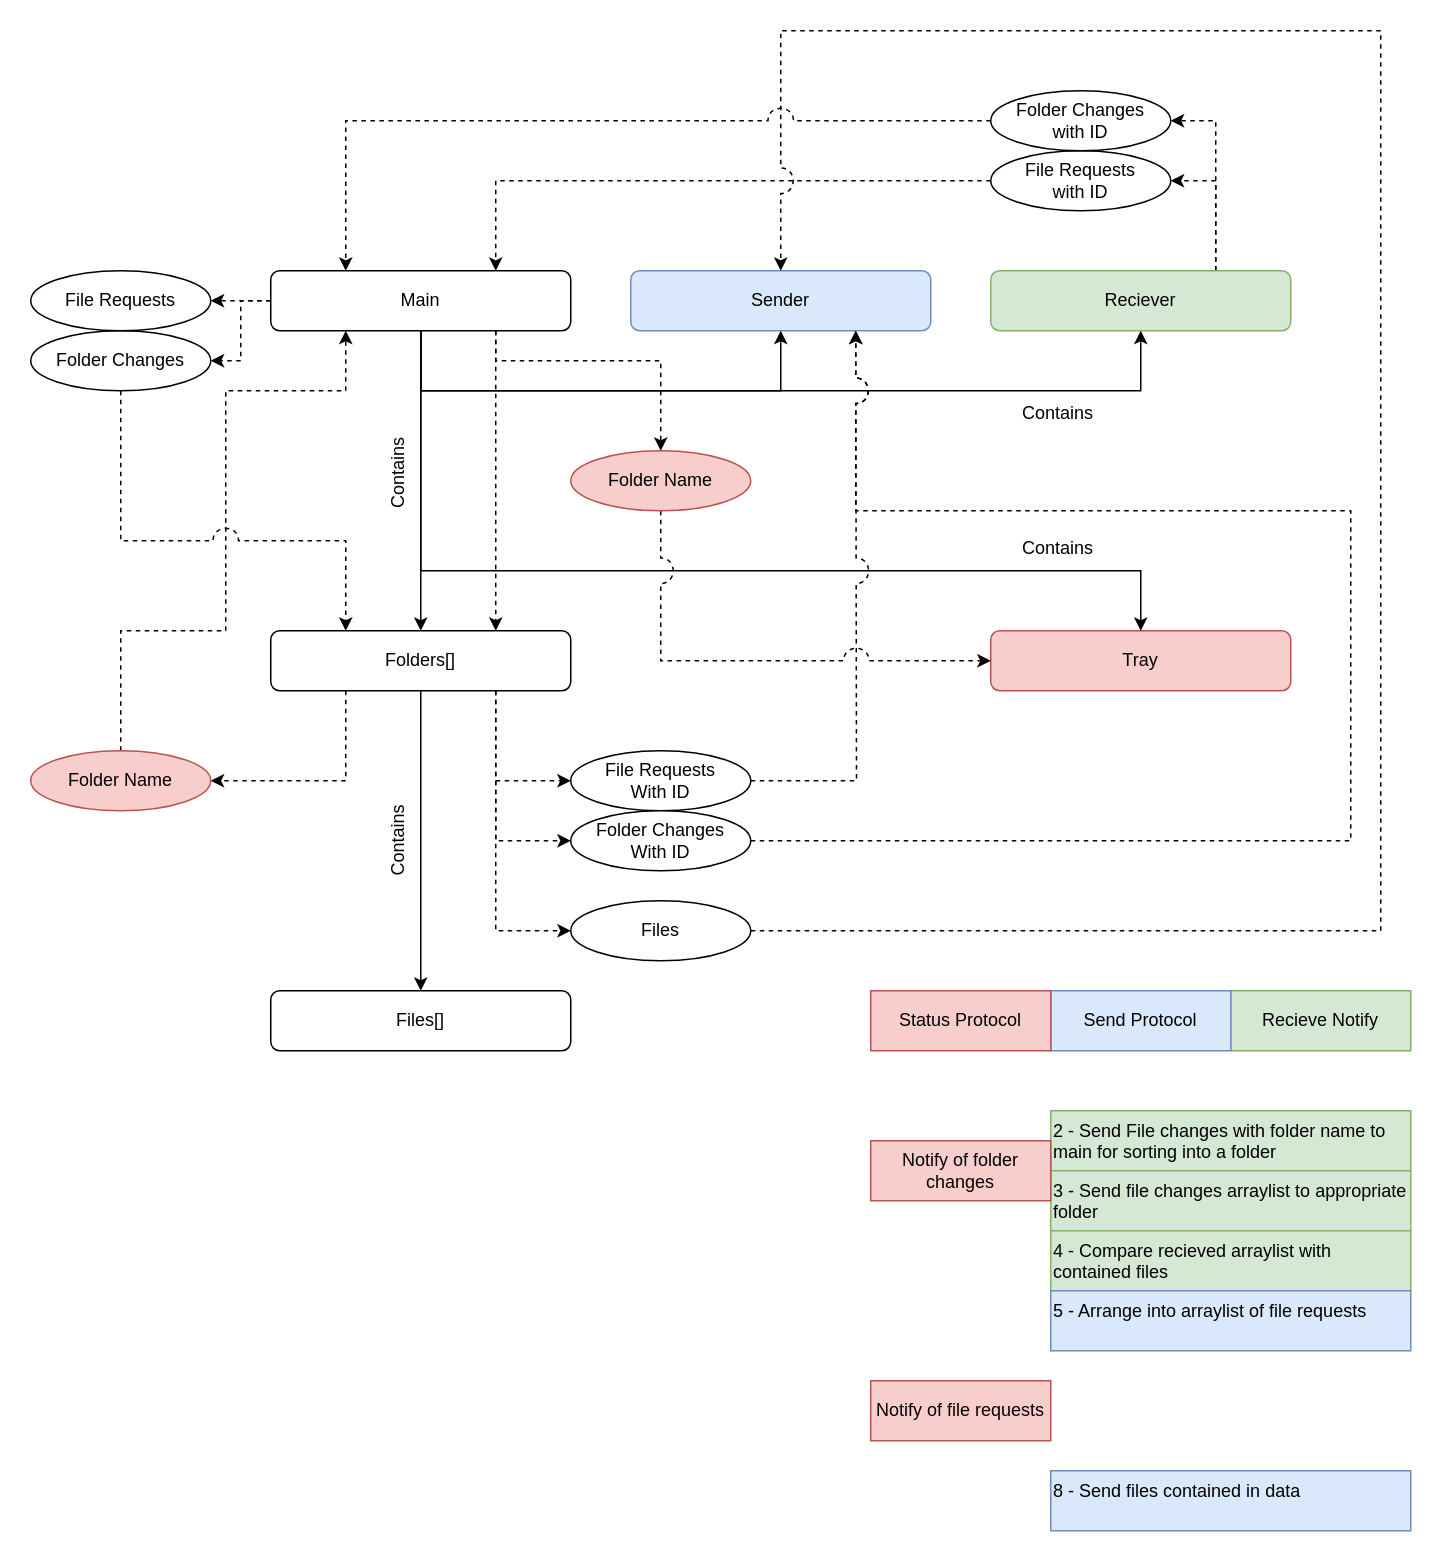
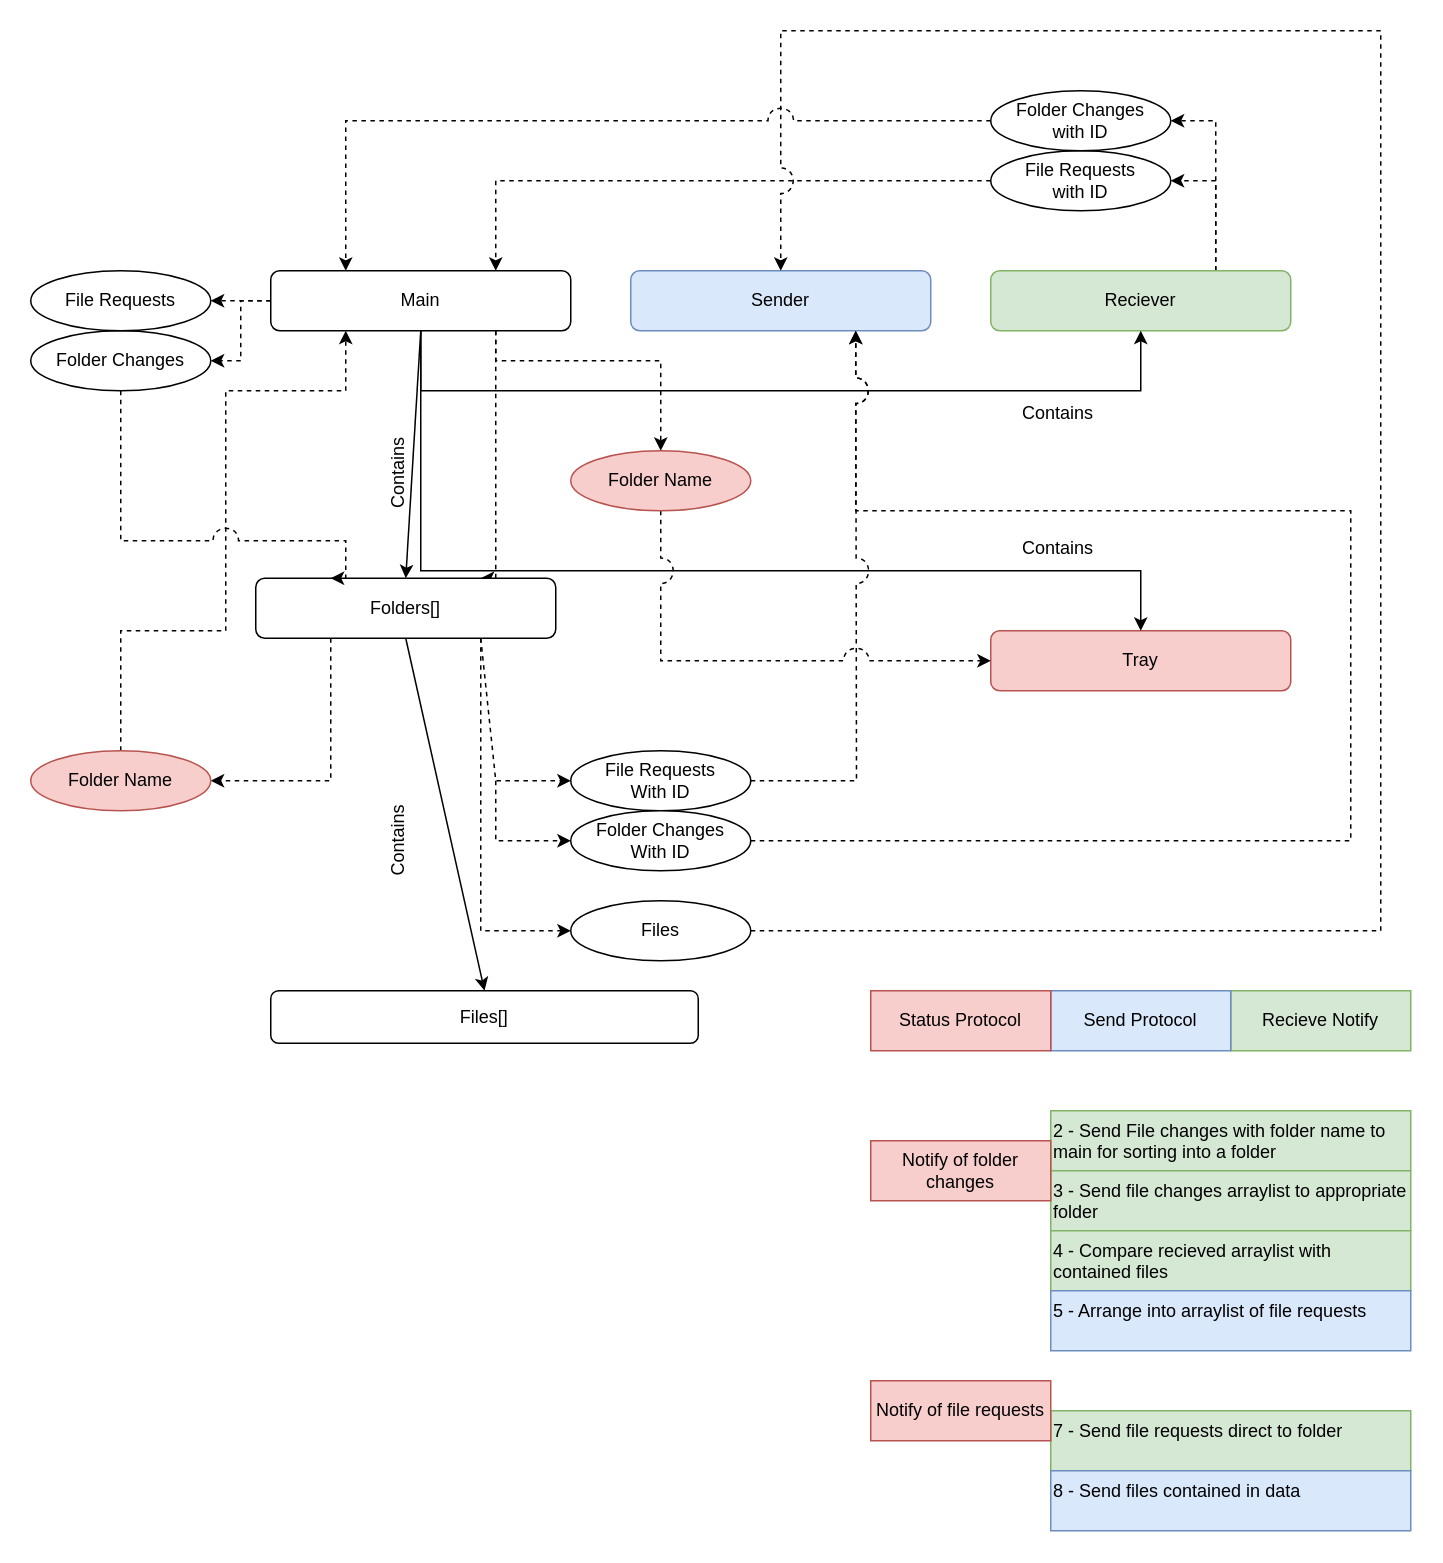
(781, 365) -> none
(421, 661) -> (406, 608)
(421, 1021) -> (485, 1017)
none -> (1231, 1441)
